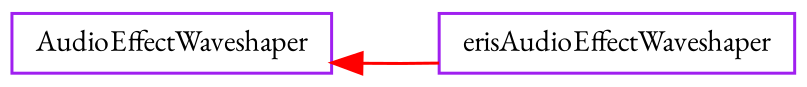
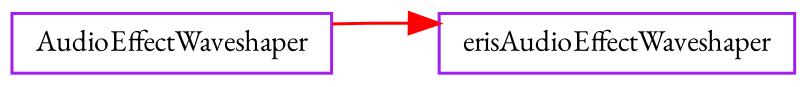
(401, 63) -> (371, 23)
